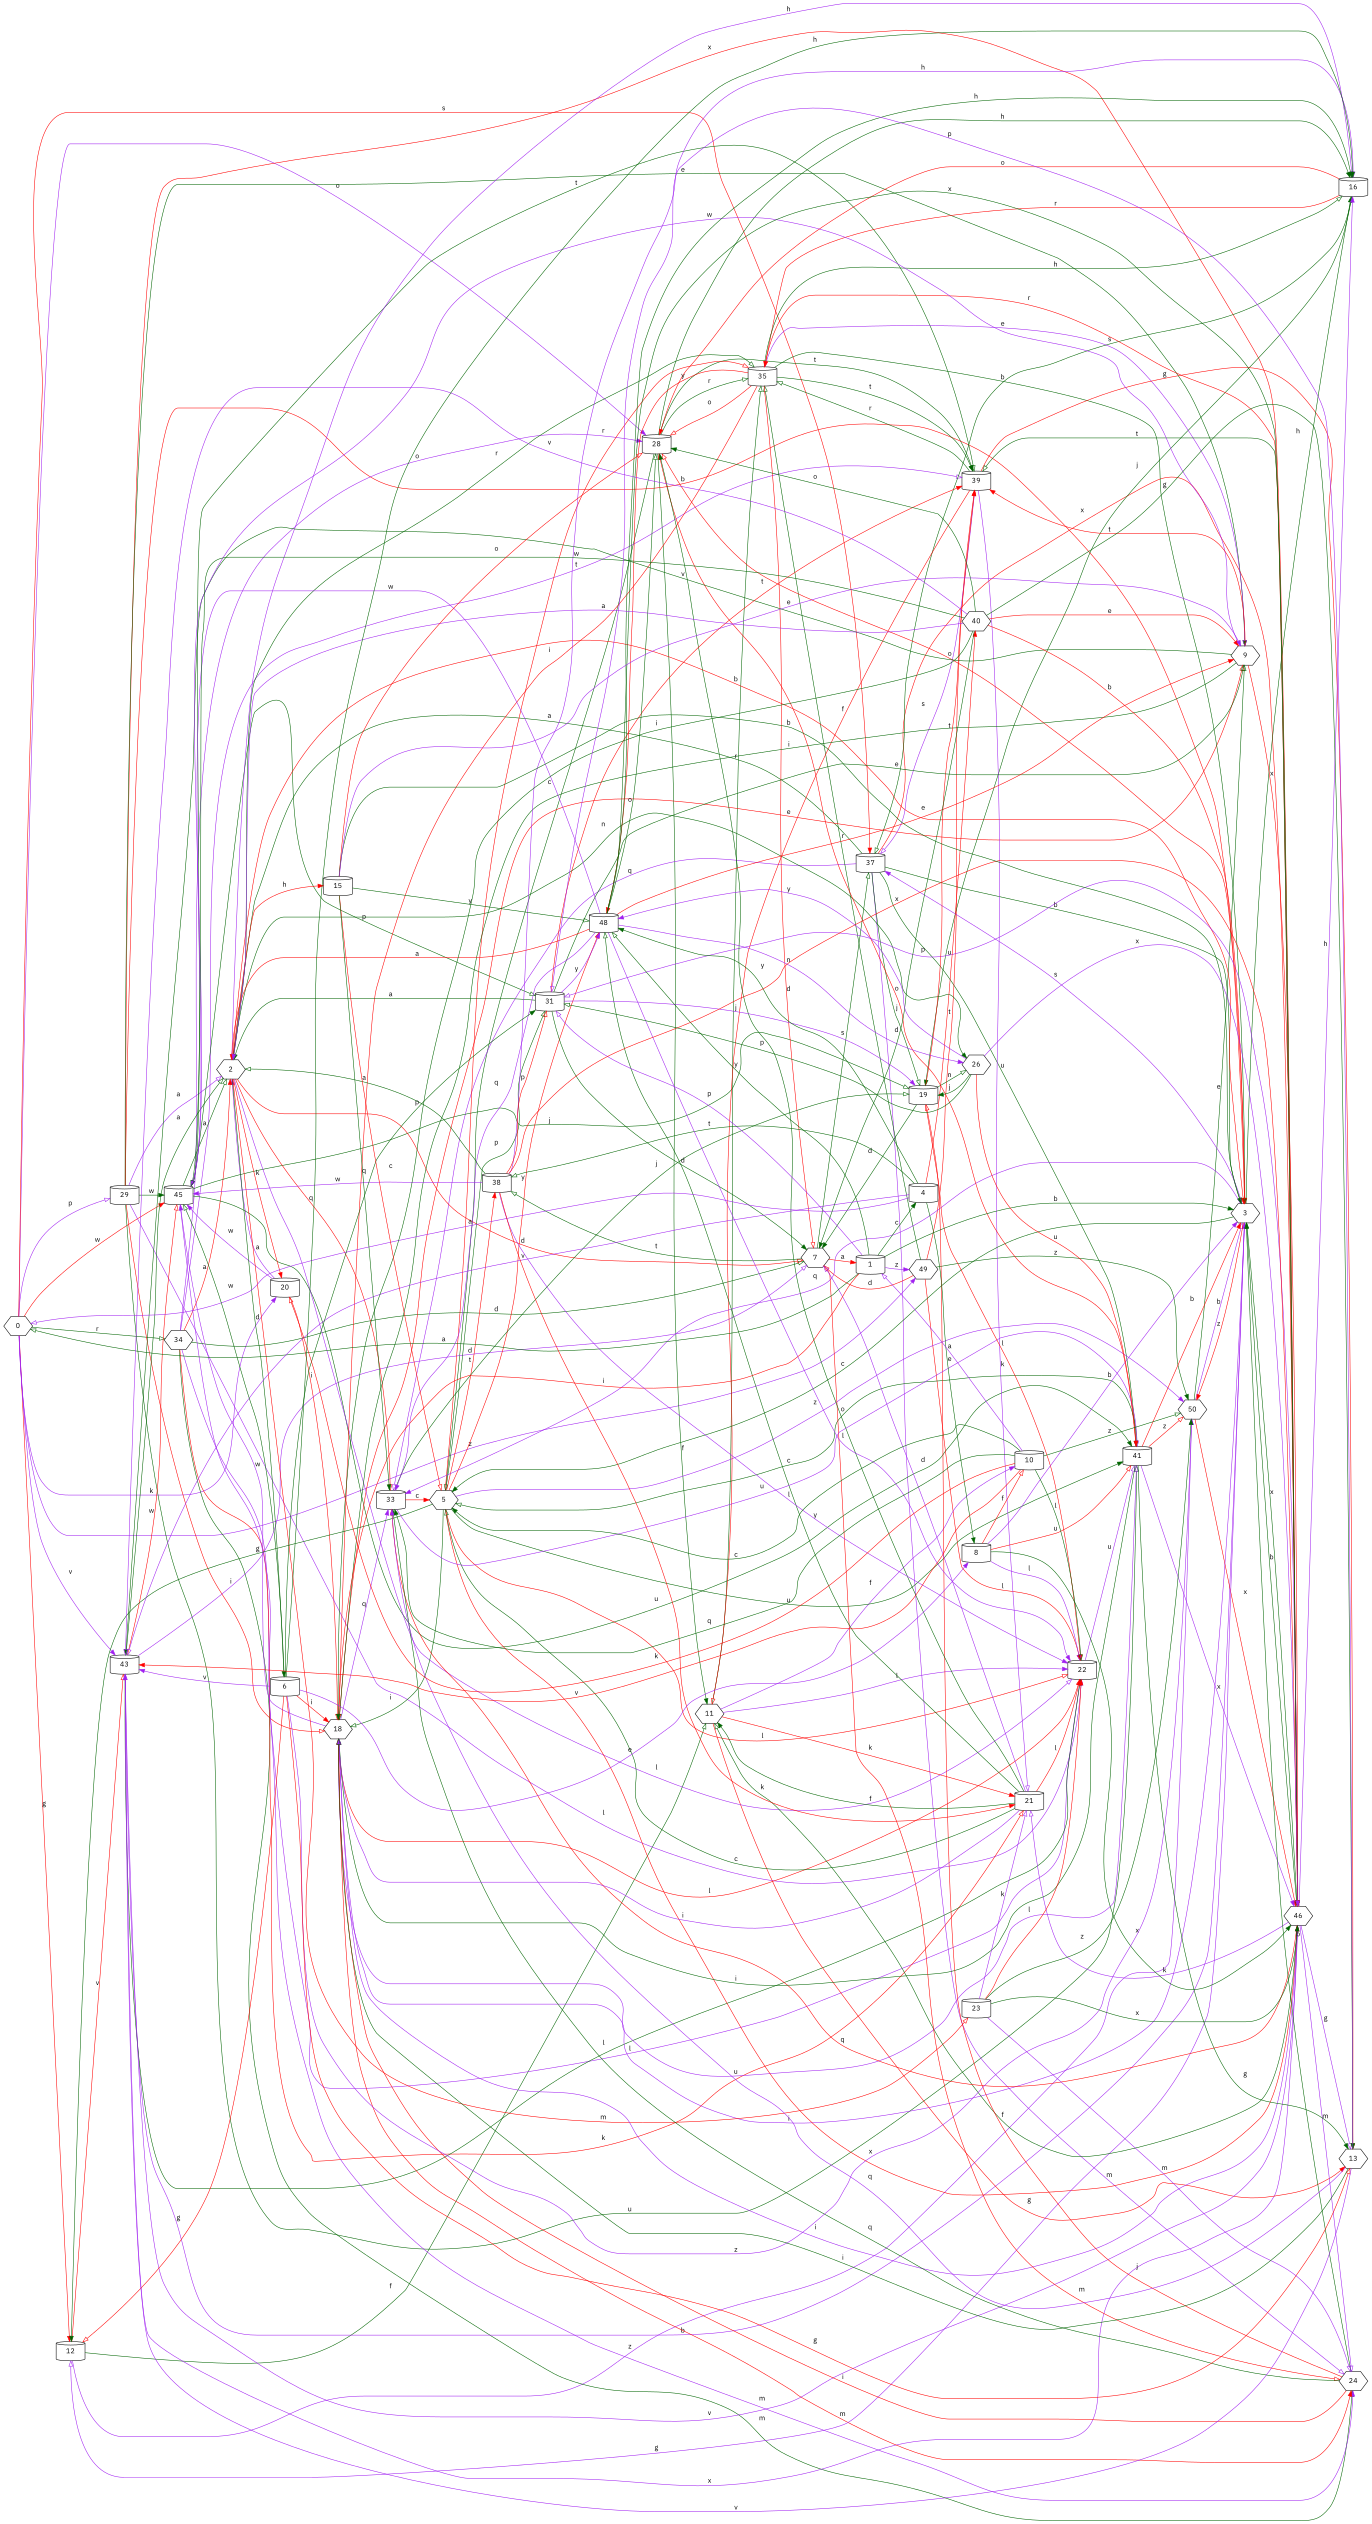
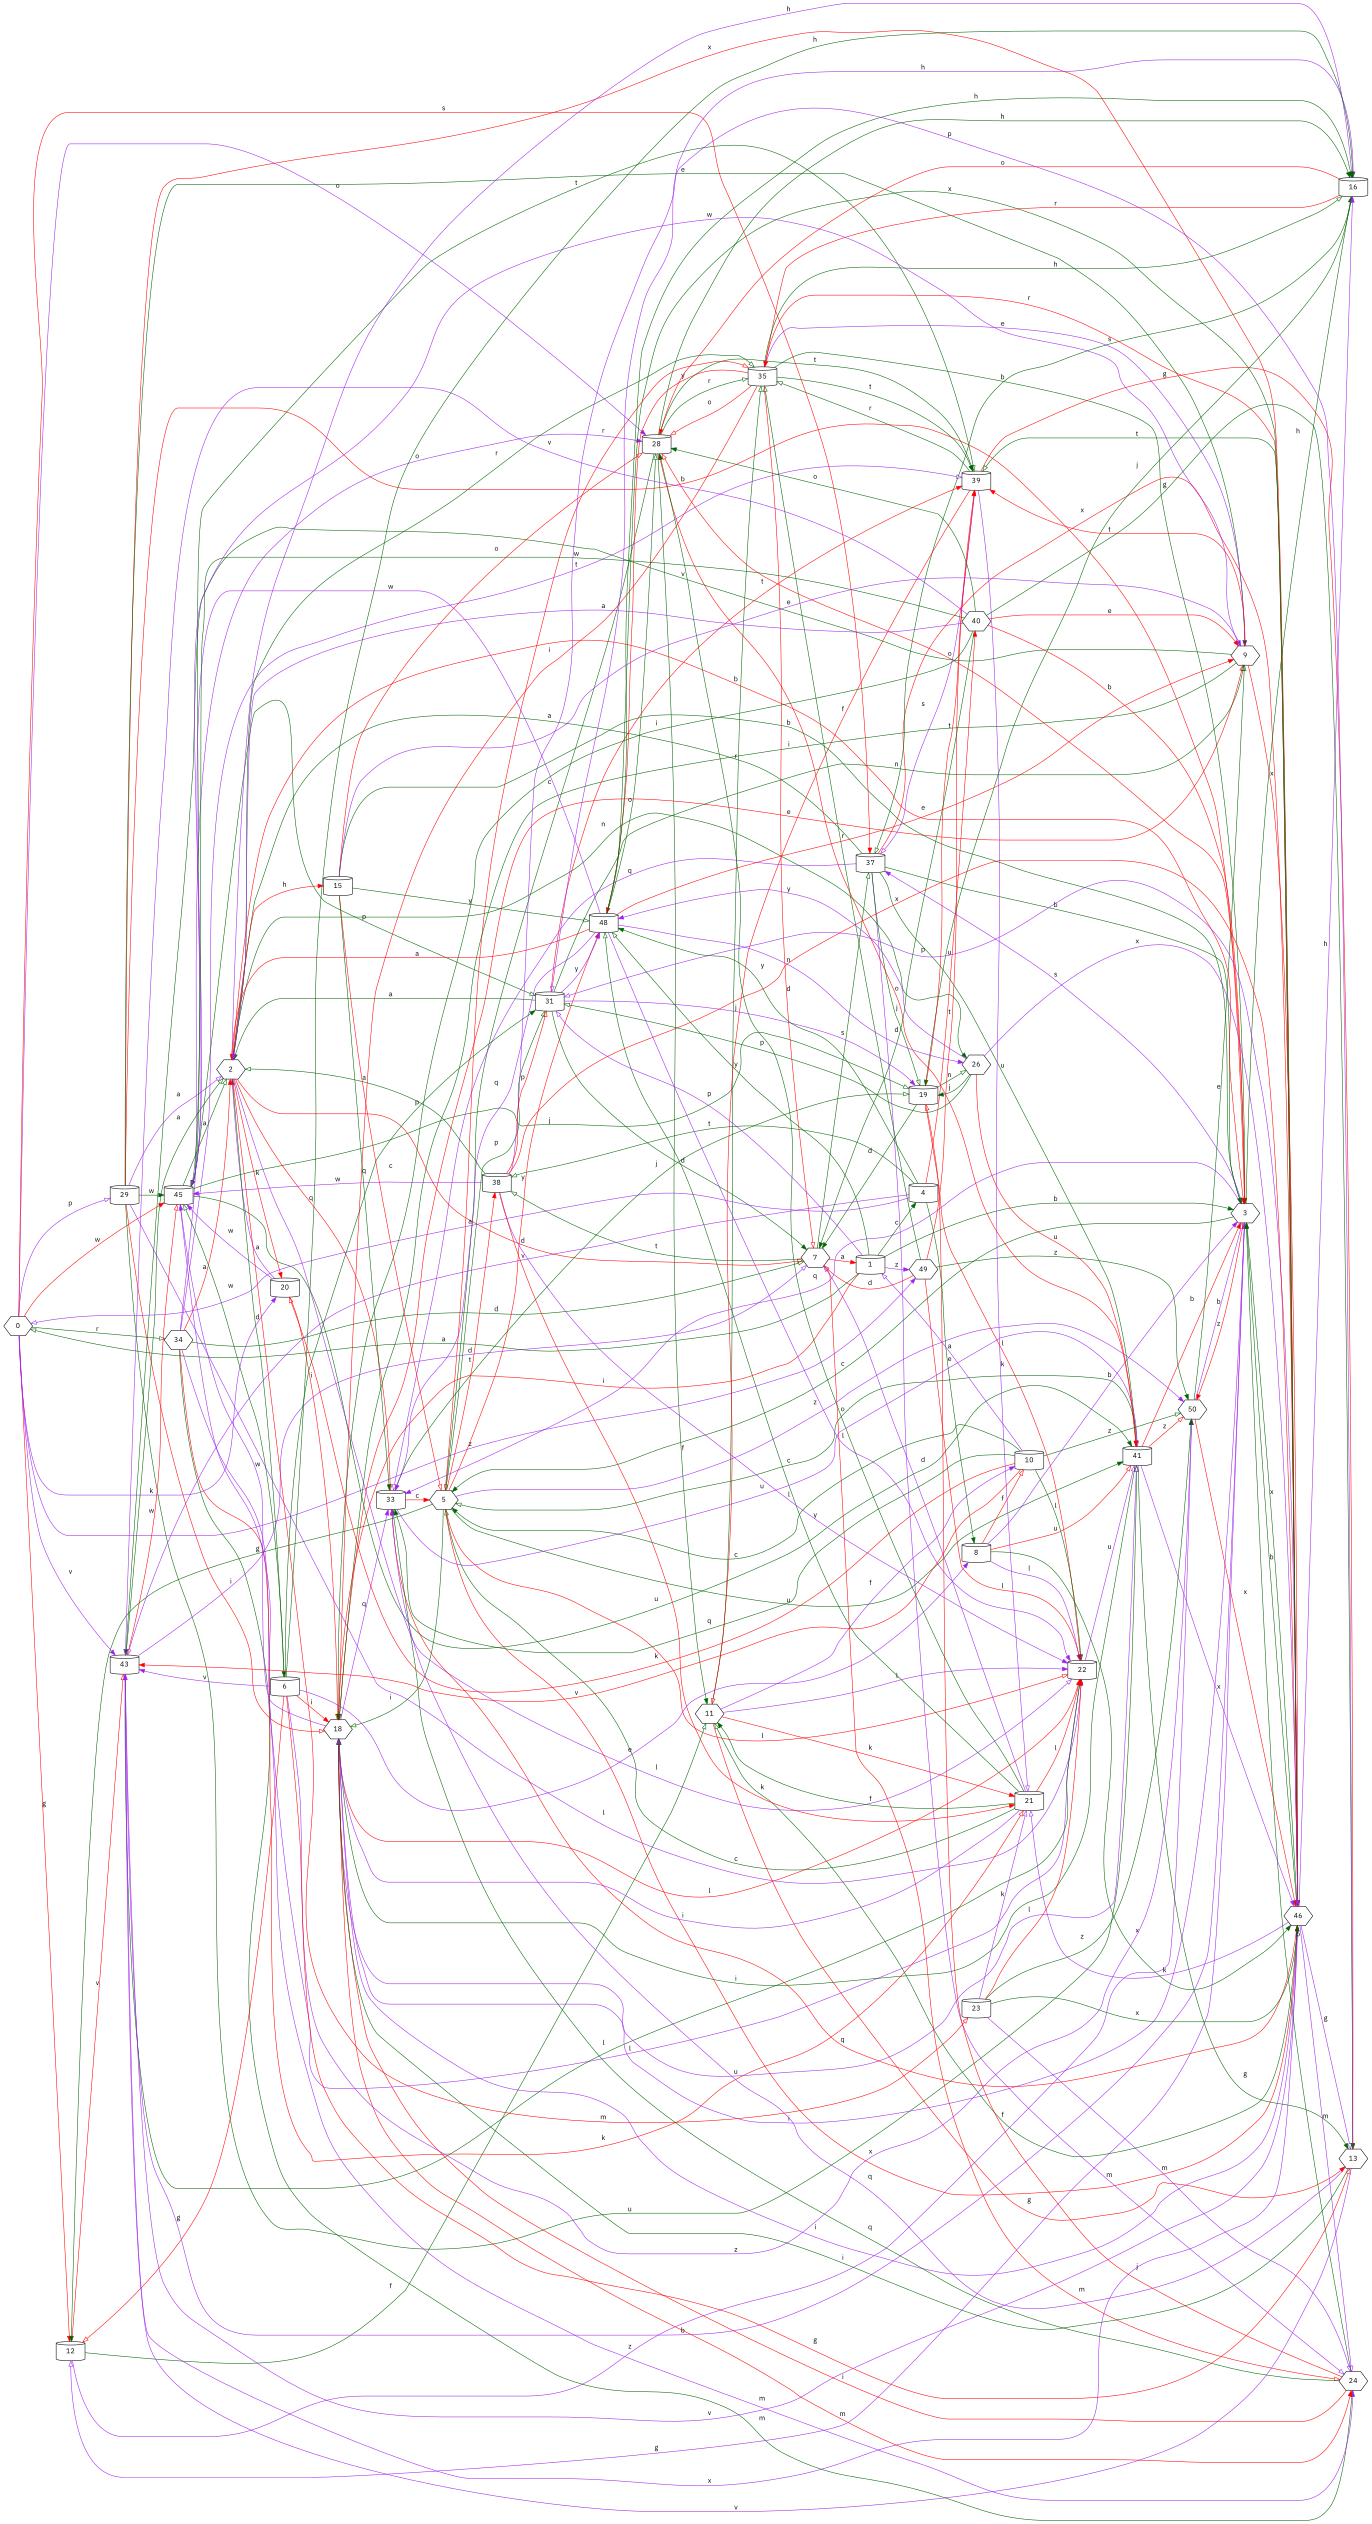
(897, 764) -> (897, 764)
